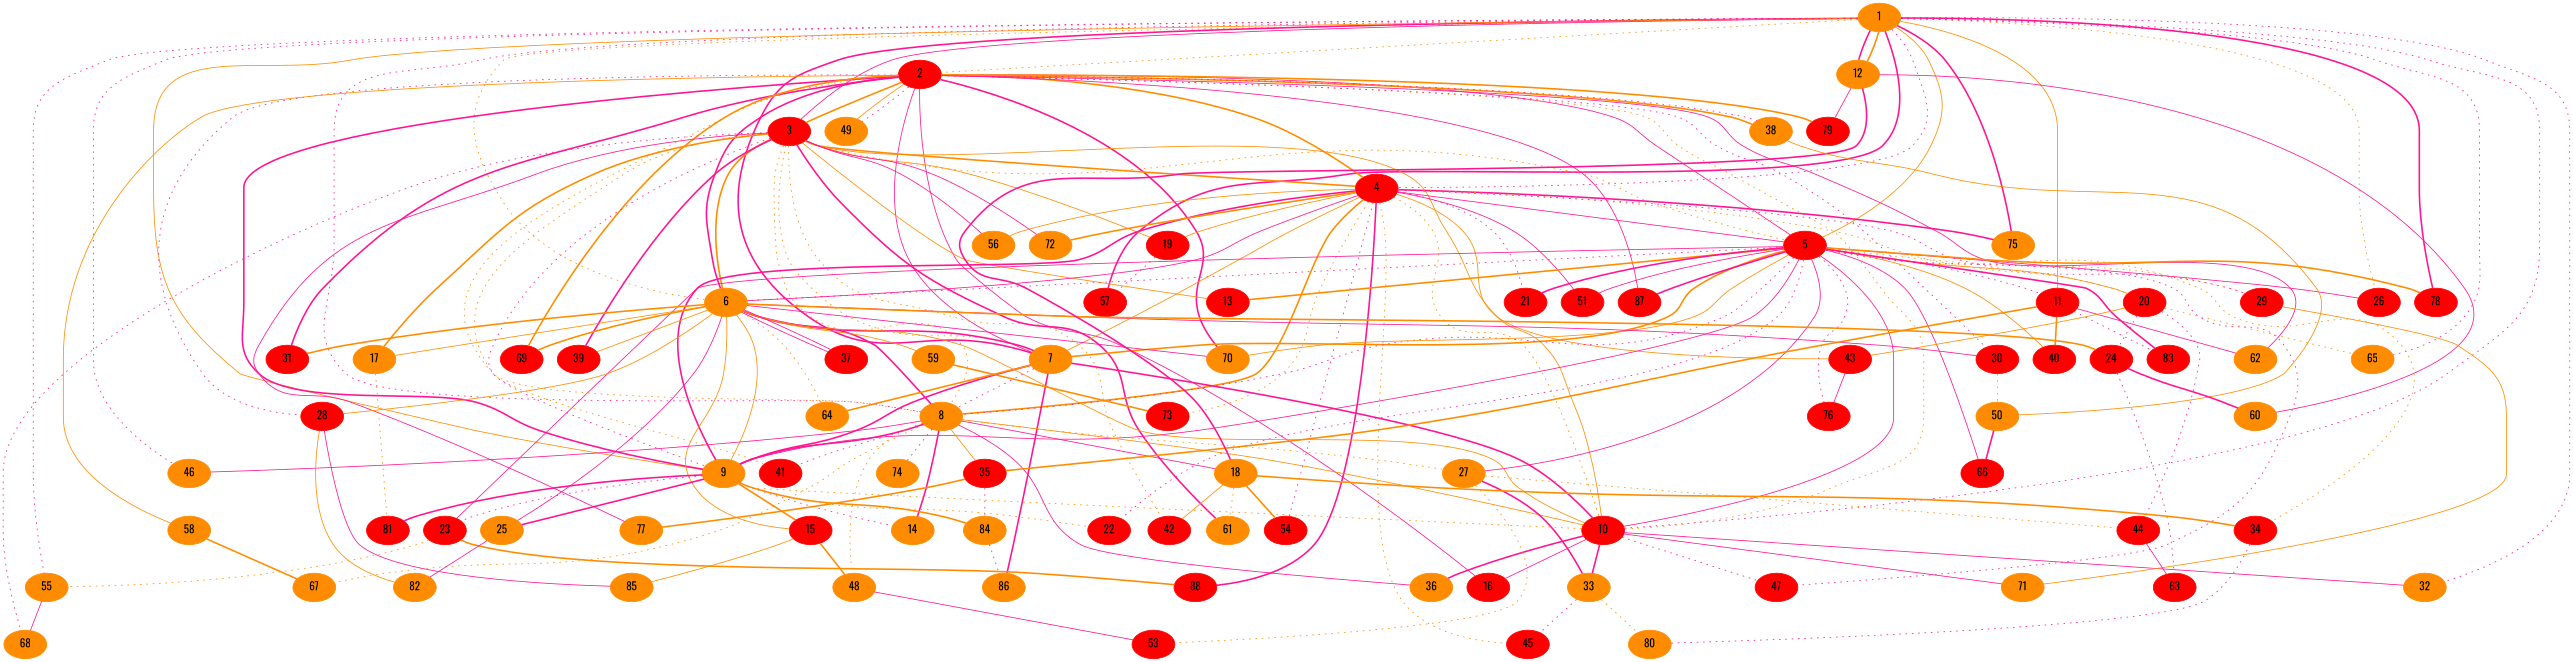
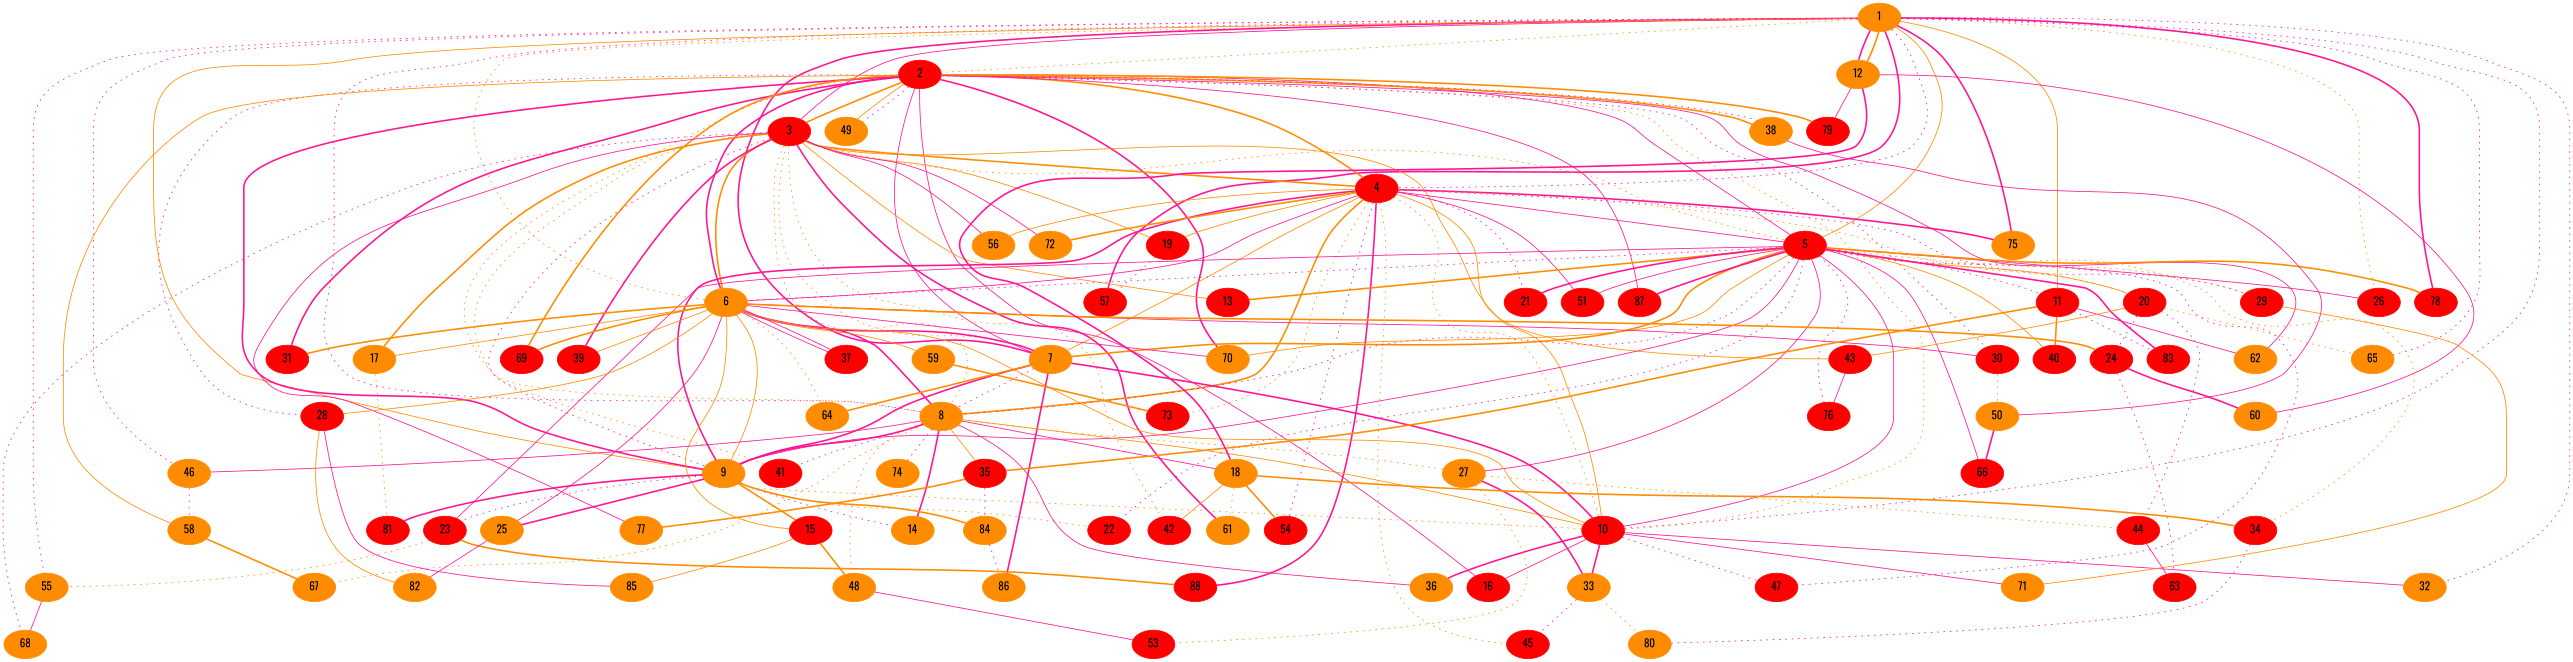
(2244, 222) -> (2244, 222)
none -> (189, 502)
